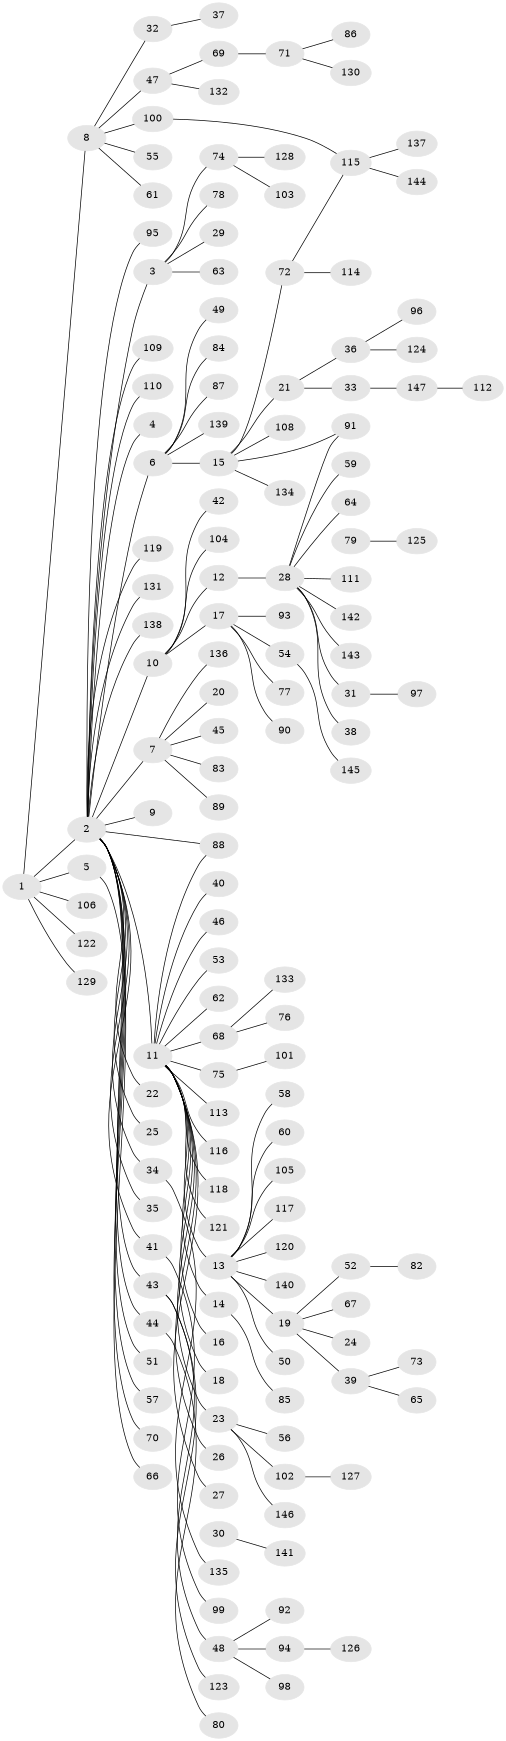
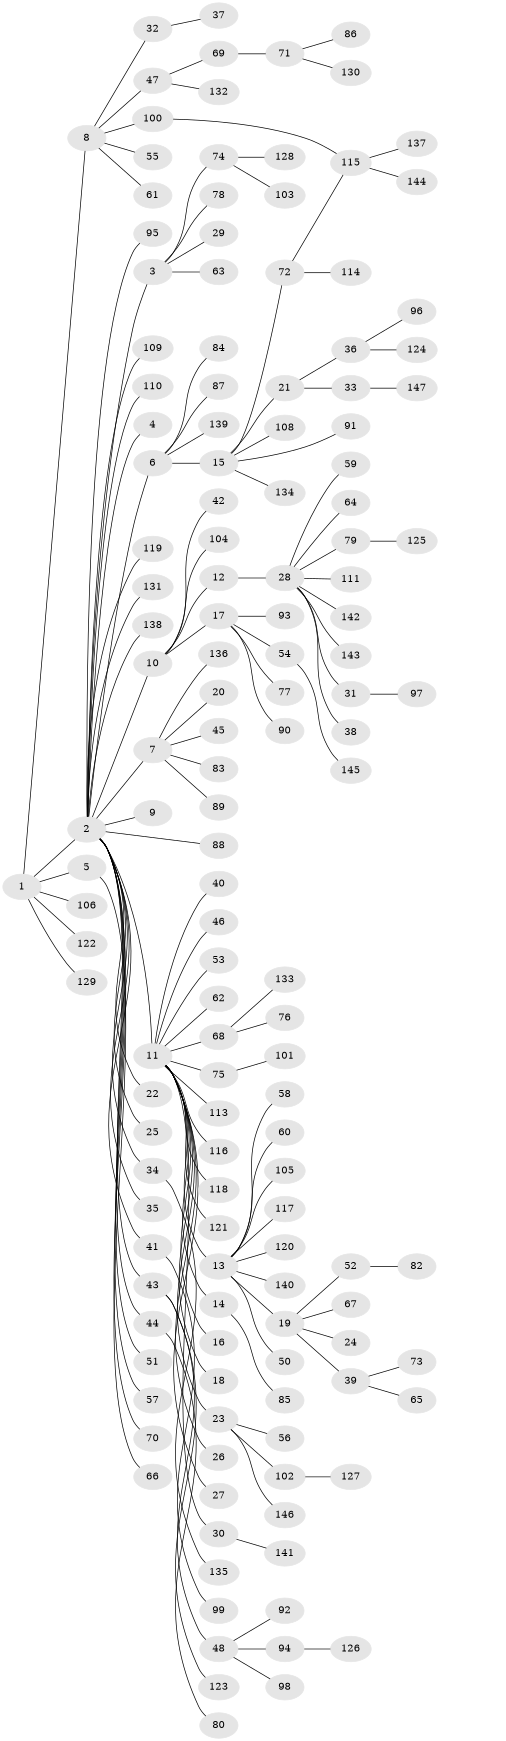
(219, 310) -> none
(483, 388) -> none
(311, 499) -> (318, 560)
(169, 946) -> (183, 1412)
